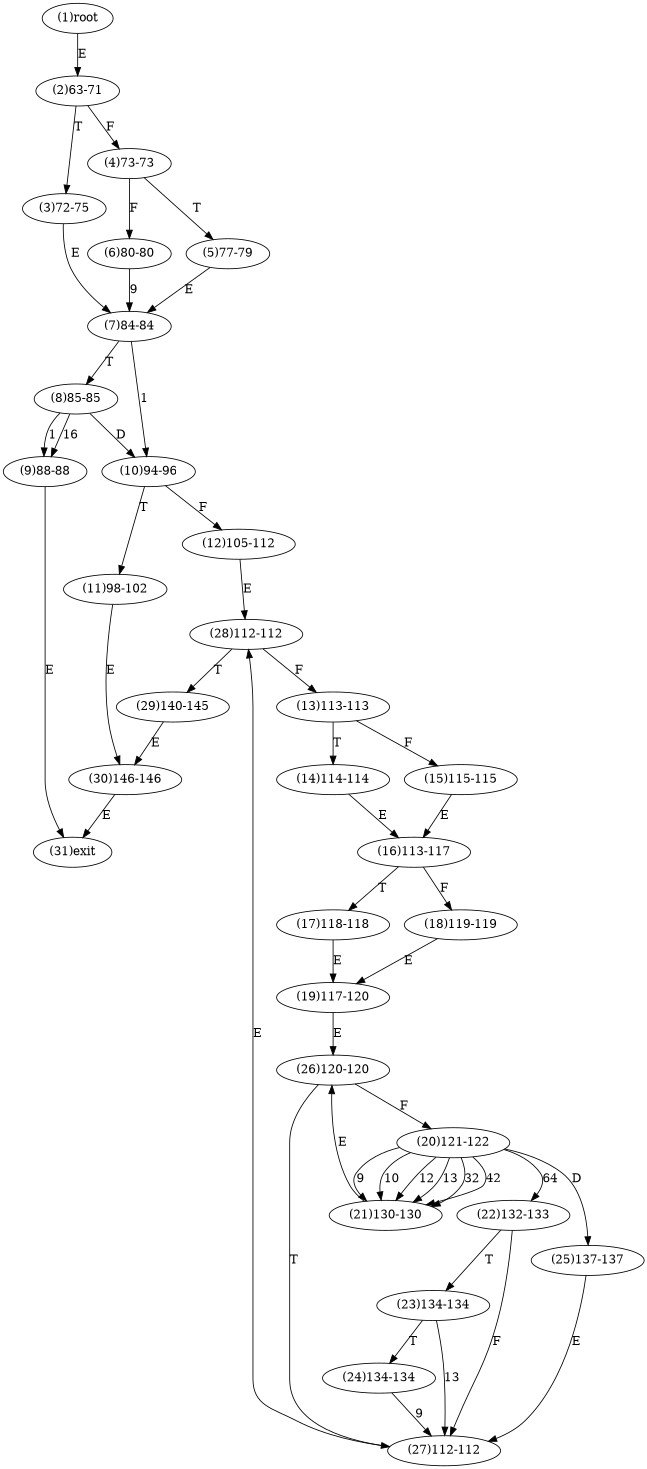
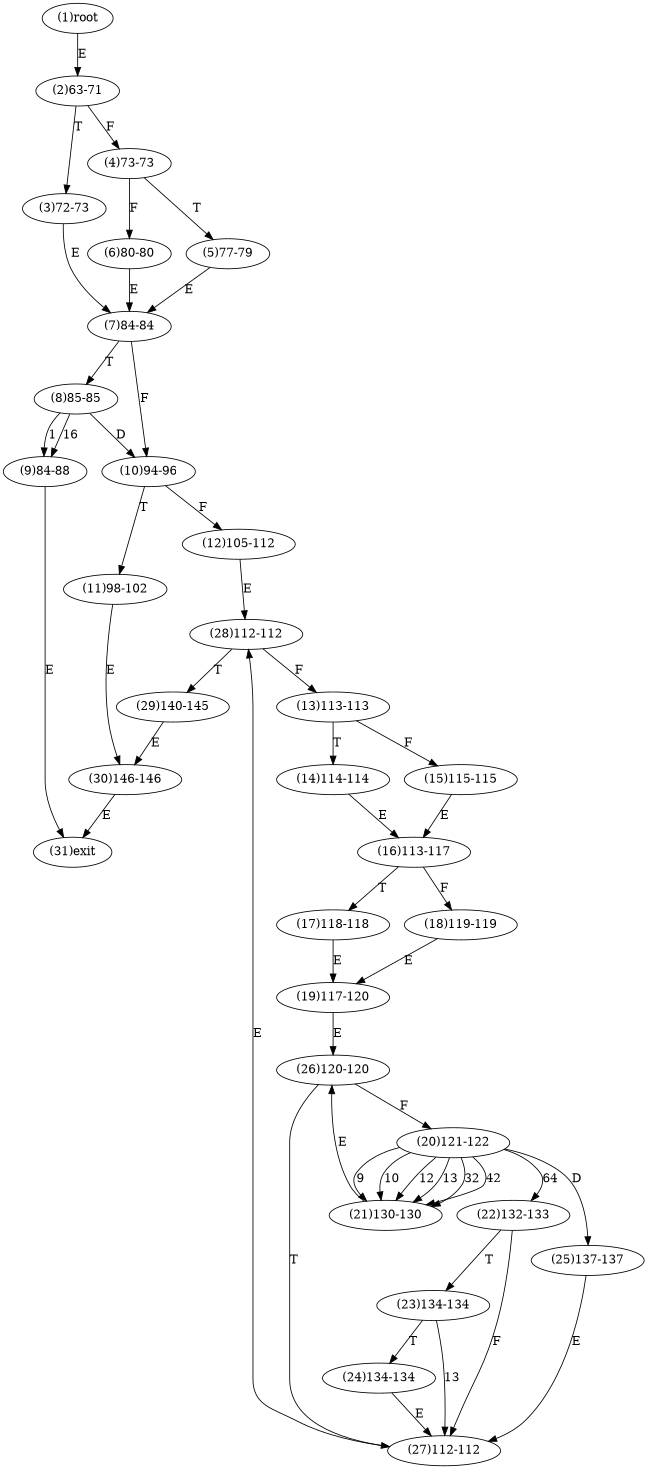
(64, 209) -> (64, 209)
(134, 290) -> (134, 290)
(144, 399) -> (144, 399)
(45, 472) -> (45, 472)
(419, 1414) -> (419, 1414)
